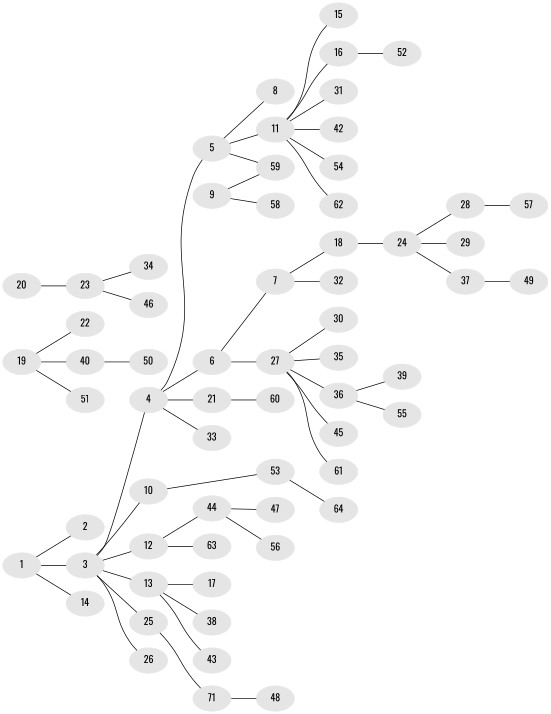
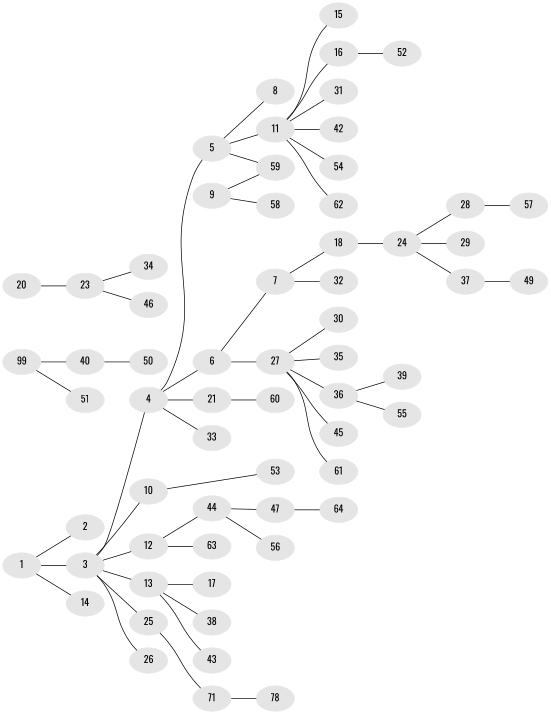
(85, 324) -> none
(22, 362) -> (22, 362)
(307, 491) -> (307, 510)
(275, 699) -> (275, 699)
